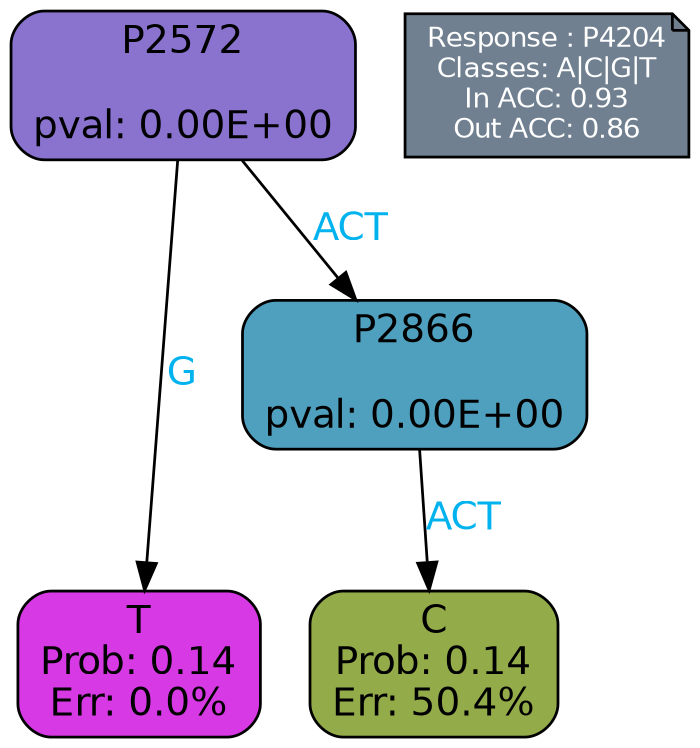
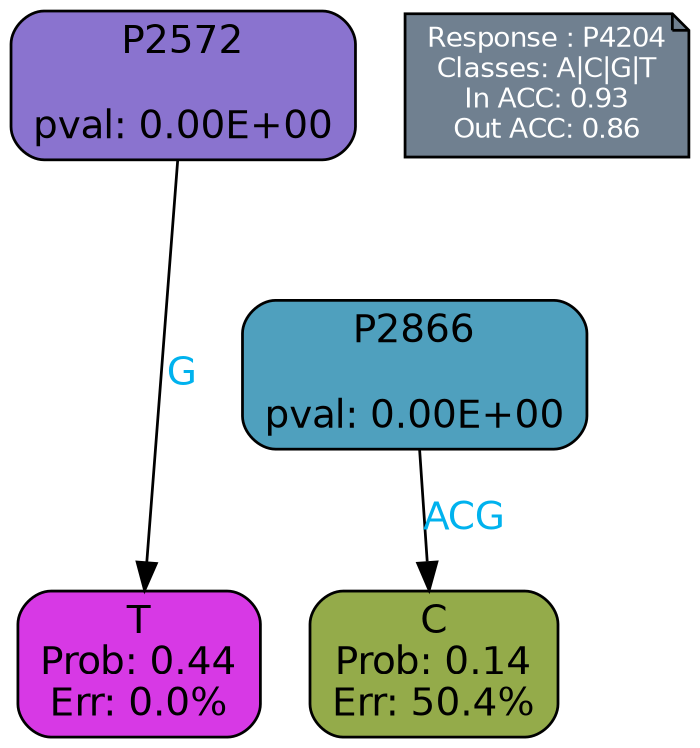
(290, 219) -> none
(464, 519) -> (464, 519)
(139, 664) -> (139, 664)
